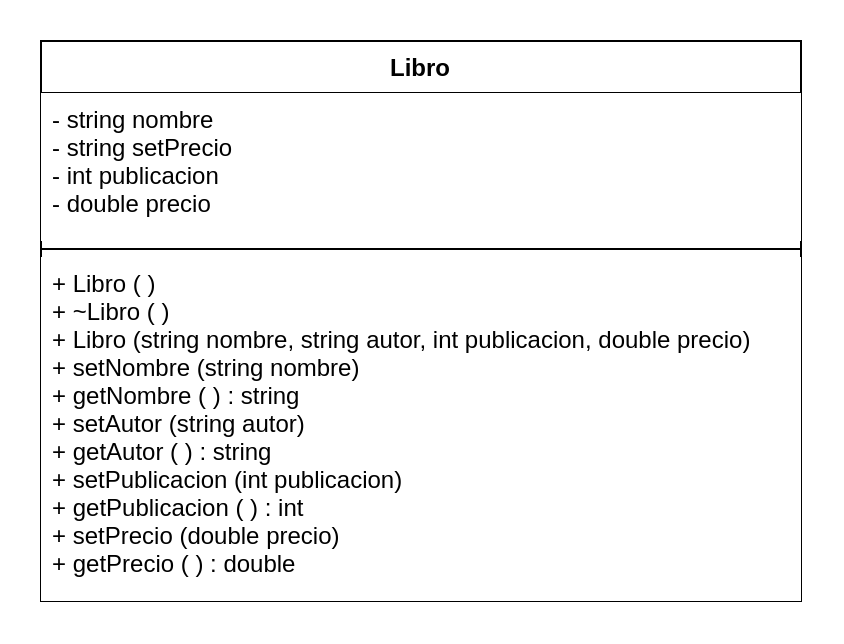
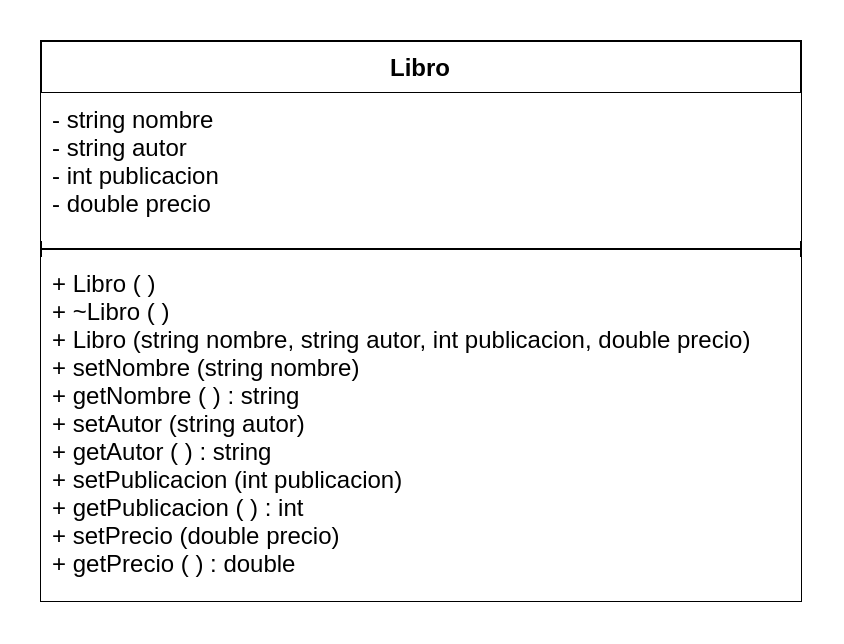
(143, 120) -> (143, 120)
